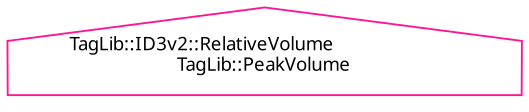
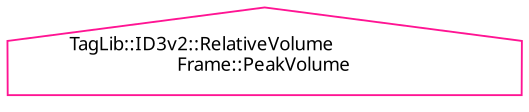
(265, 56) -> (265, 56)
